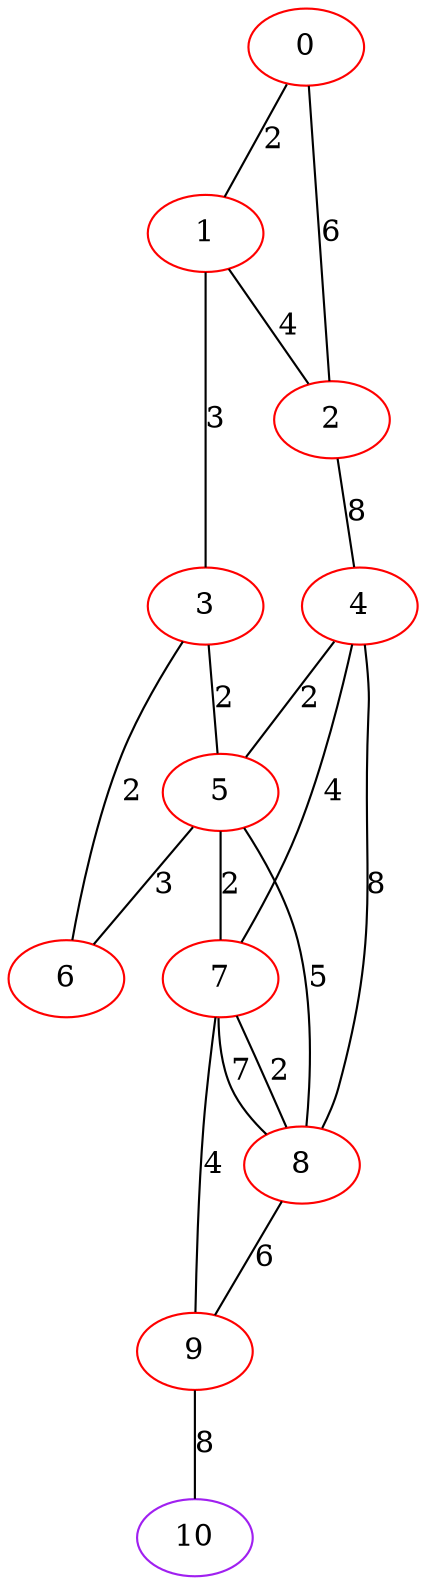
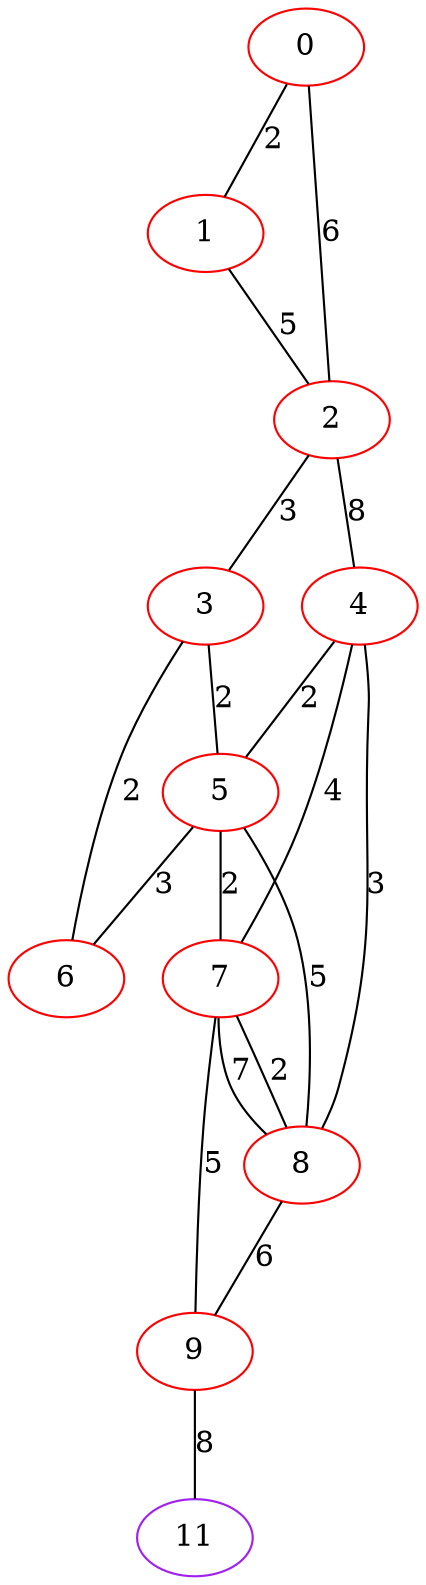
(289, 327) -> (289, 327)
(206, 420) -> (269, 513)
(377, 886) -> (377, 886)
(214, 1165) -> (214, 1165)
(195, 1538) -> (195, 1538)
